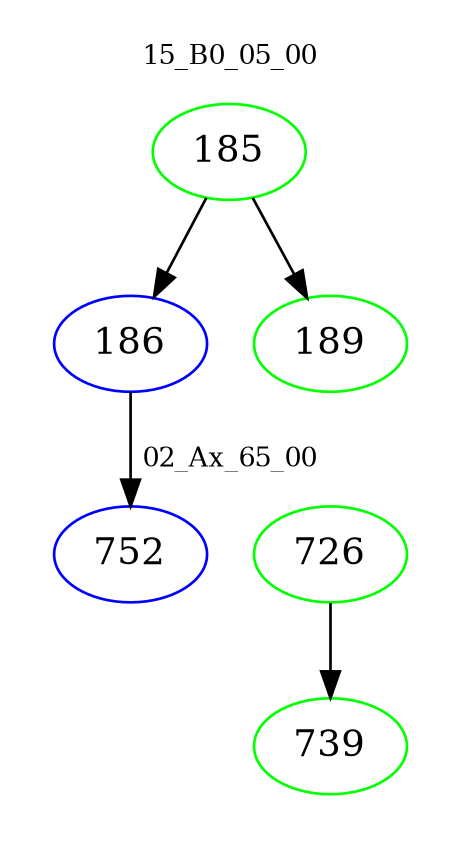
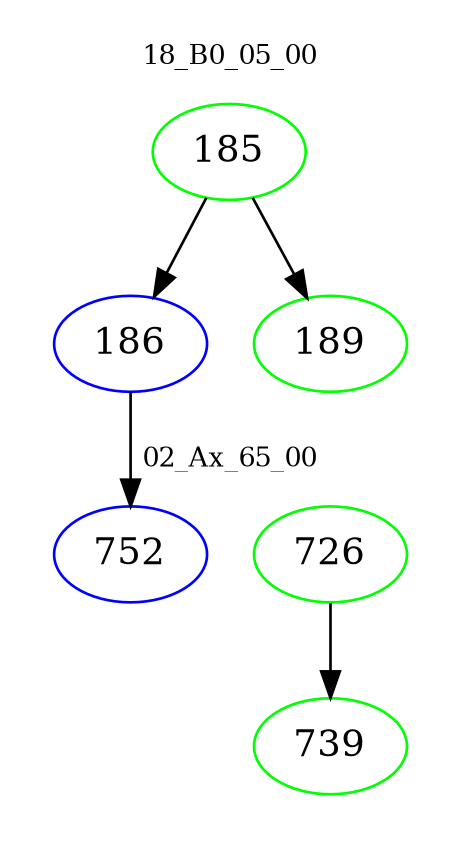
(231, 57) -> (231, 57)
